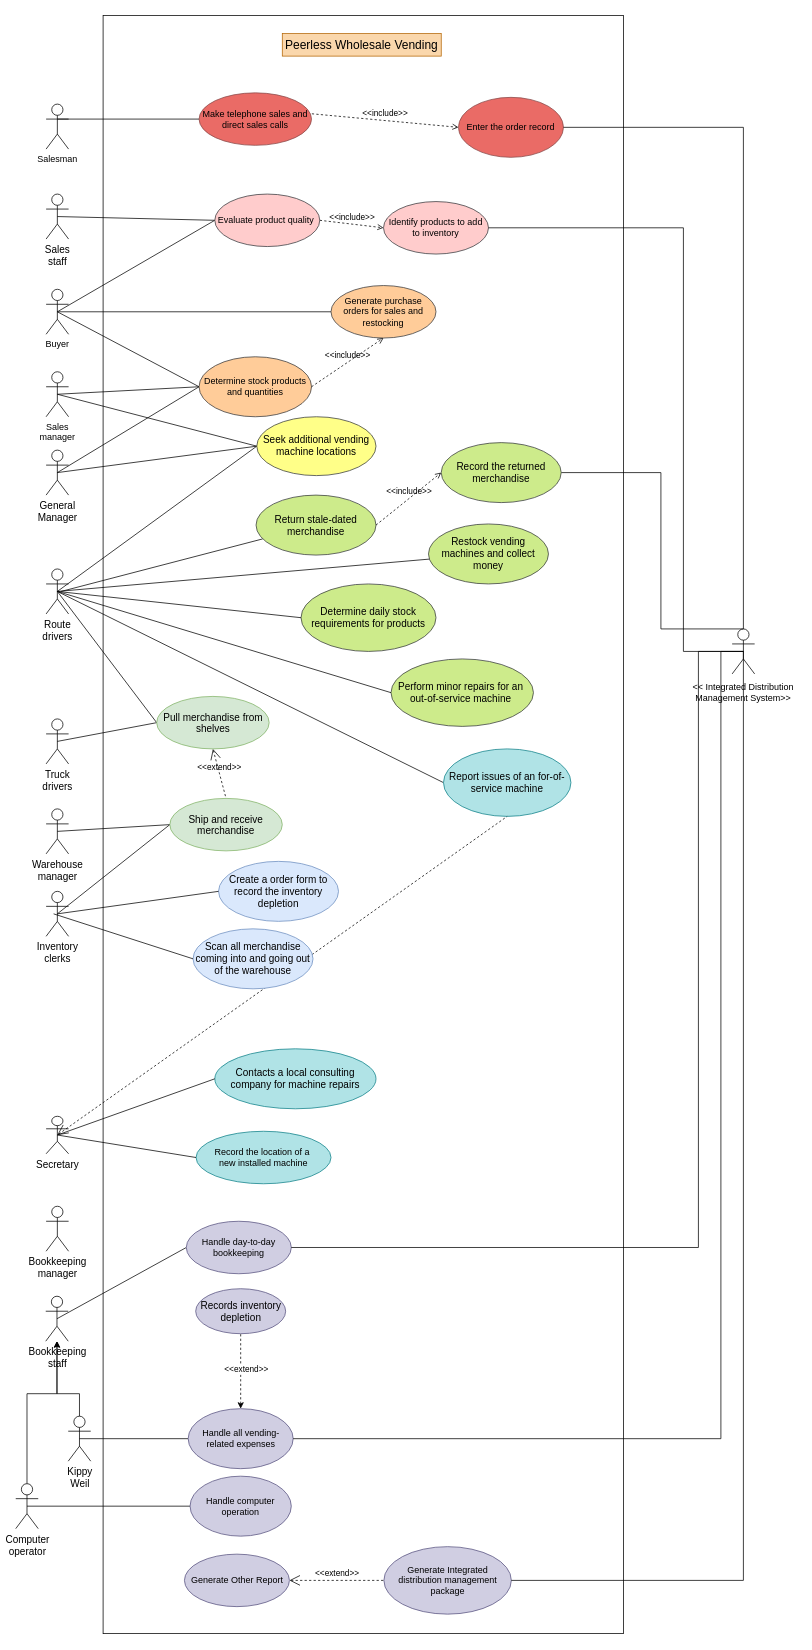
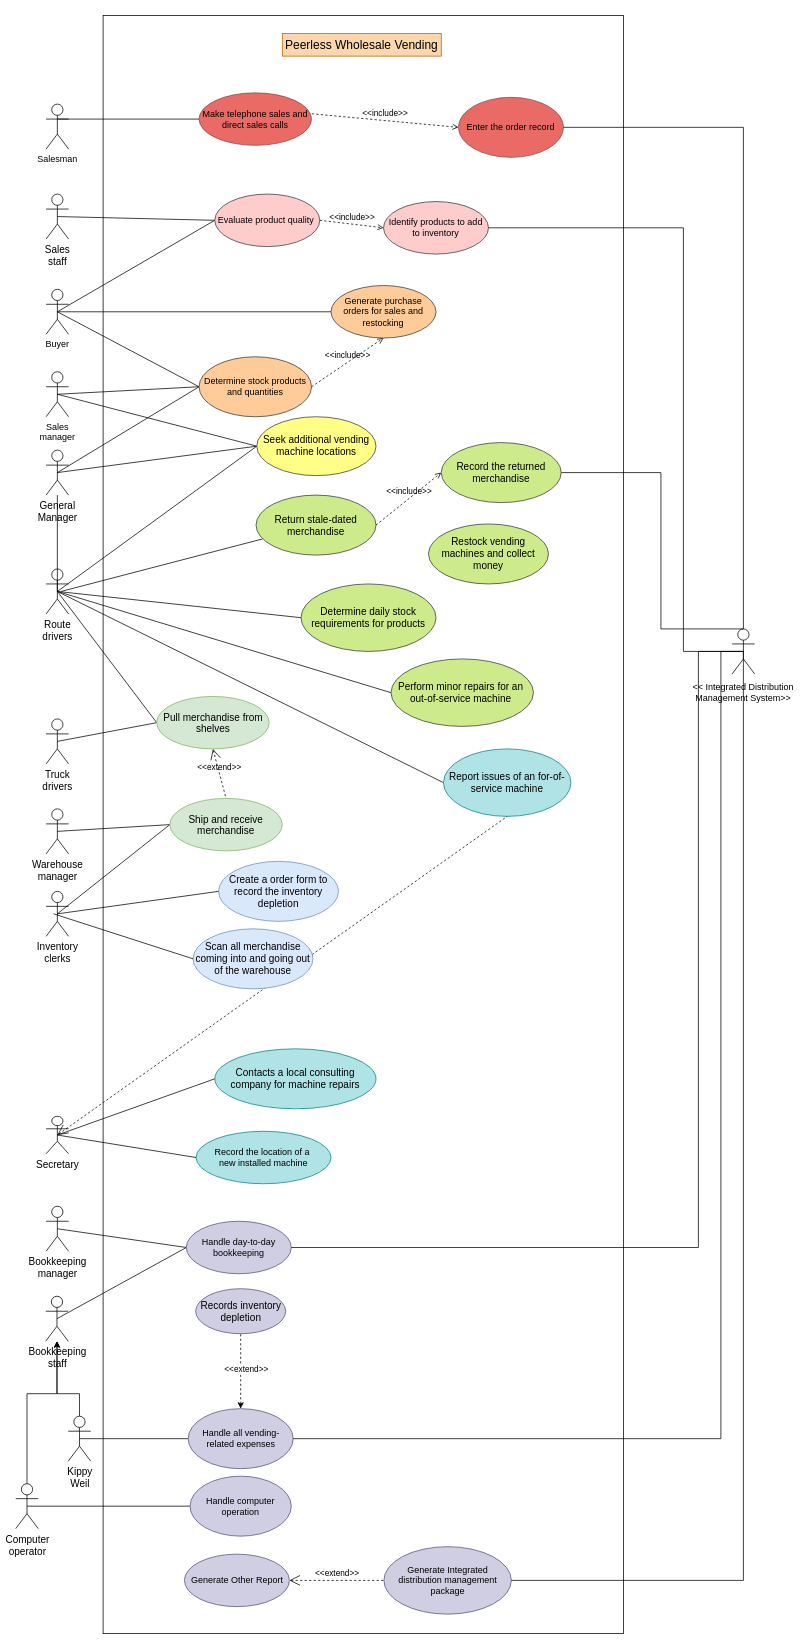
(248, 575) -> (57, 537)
none -> (121, 1238)
